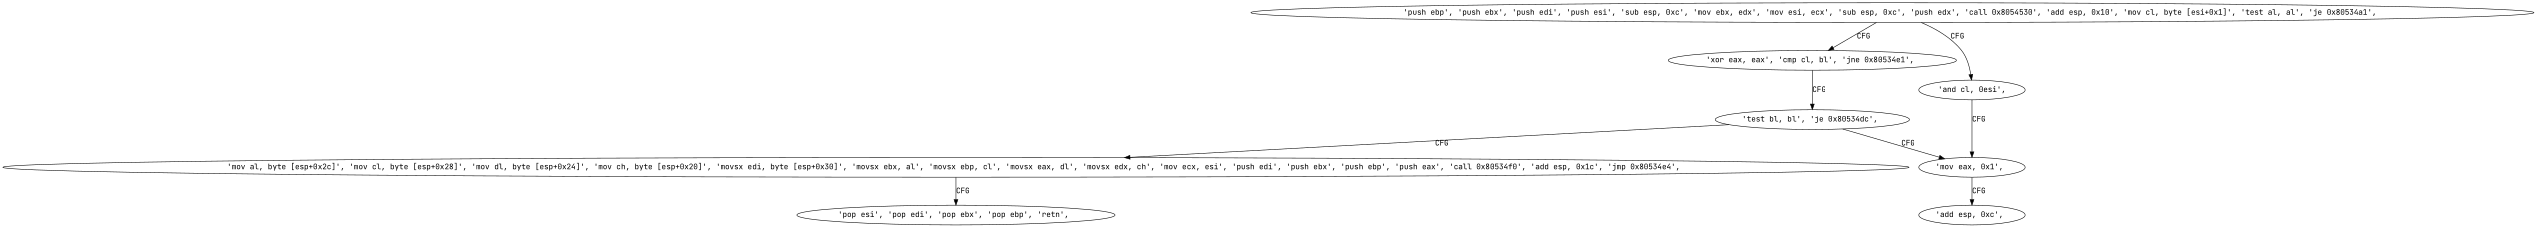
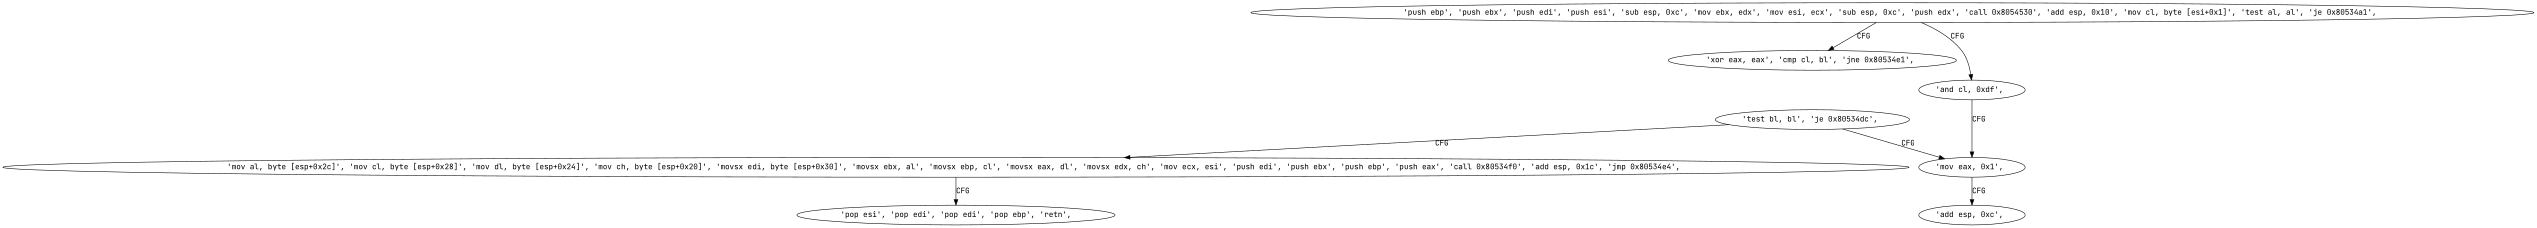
(1812, 87) -> none
(1972, 90) -> (1972, 90)
(956, 215) -> (956, 215)
